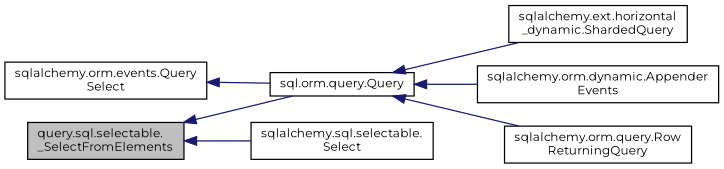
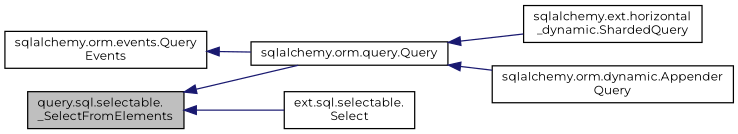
(106, 81) -> (106, 50)
(342, 84) -> (349, 54)
(598, 84) -> (613, 84)
(342, 141) -> (349, 110)
(598, 145) -> none
